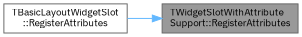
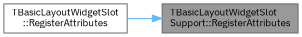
(230, 18) -> (230, 18)
